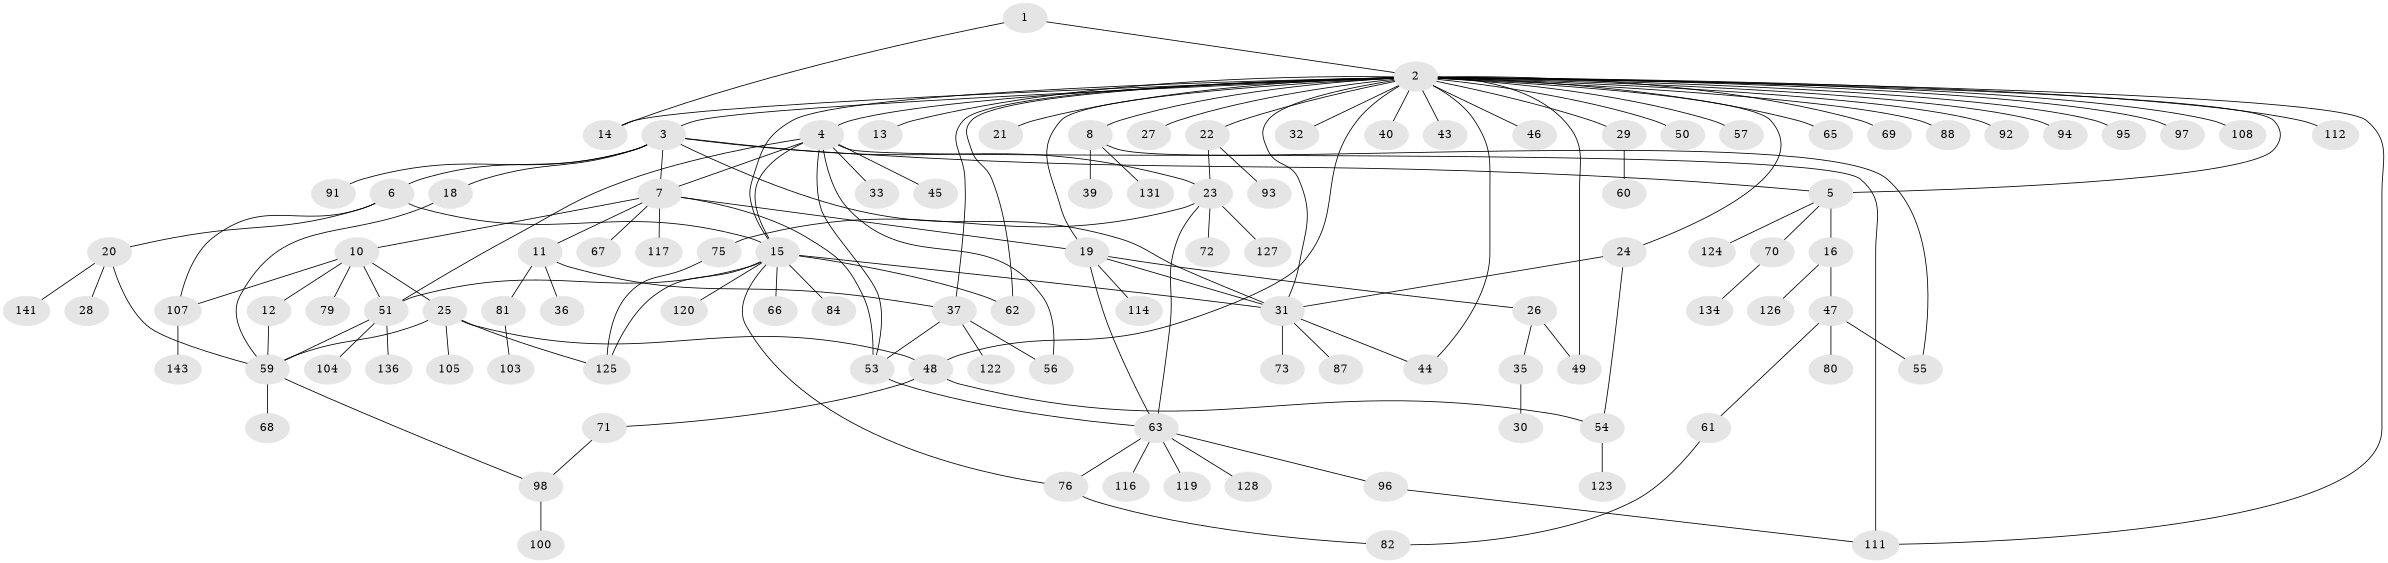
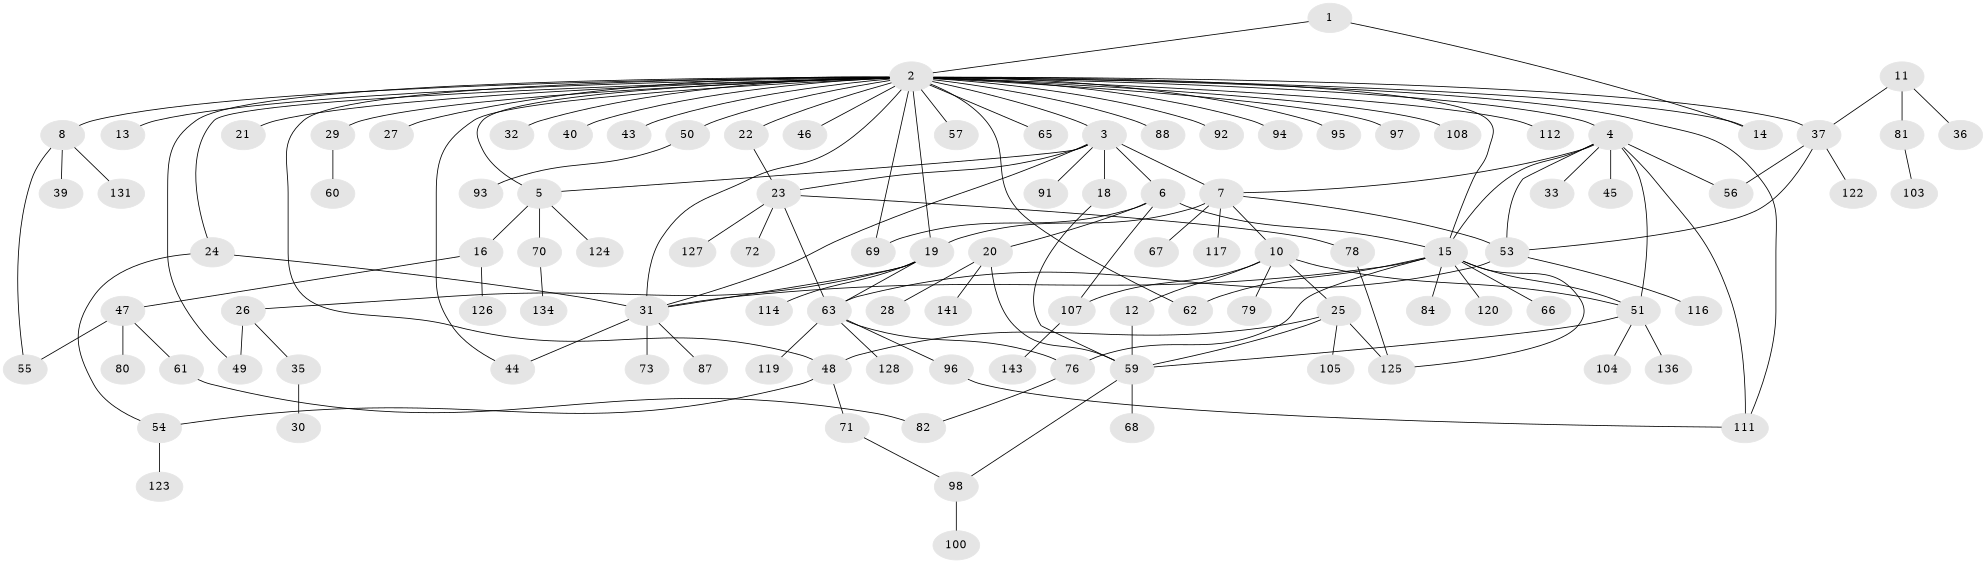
(1235, 161) -> (584, 164)
none -> (999, 223)
(589, 228) -> none
(719, 252) -> (1353, 252)
(1141, 457) -> (1605, 277)
